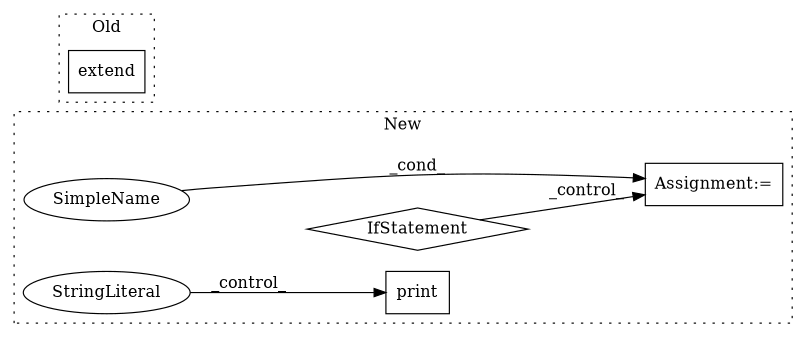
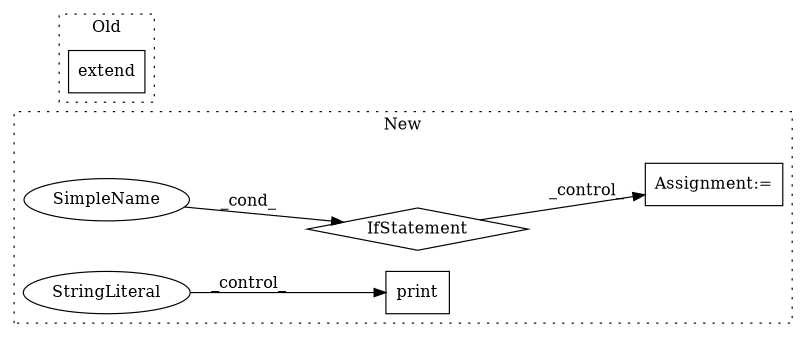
(407, 175) -> (258, 214)
